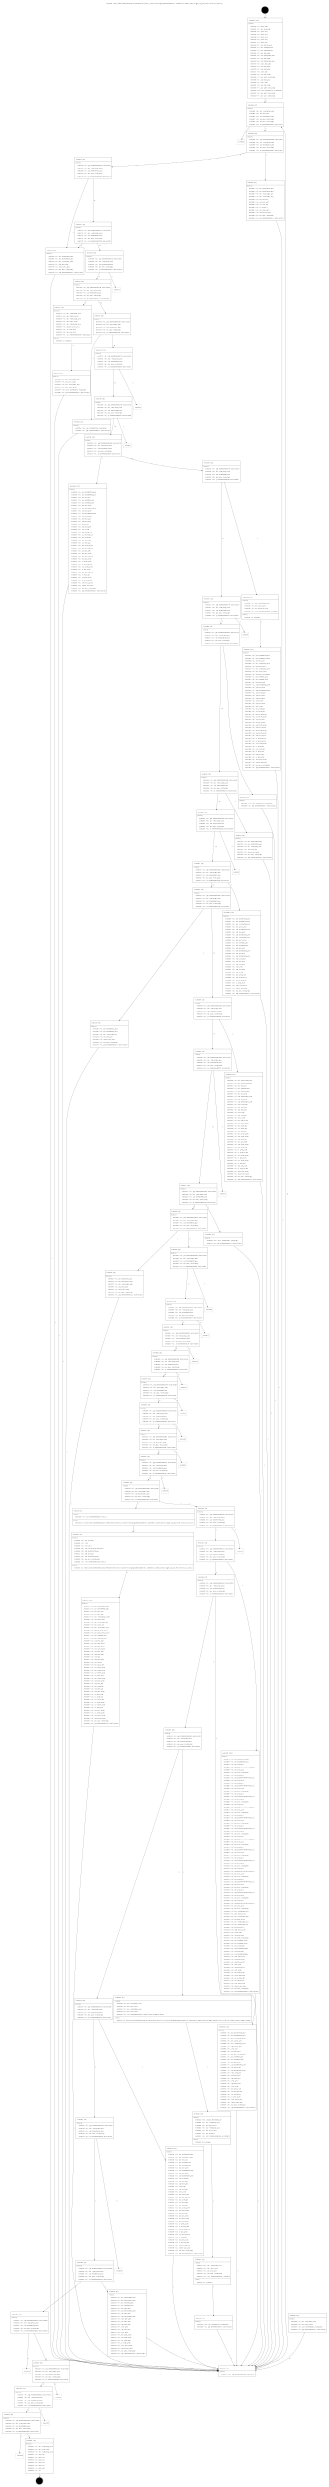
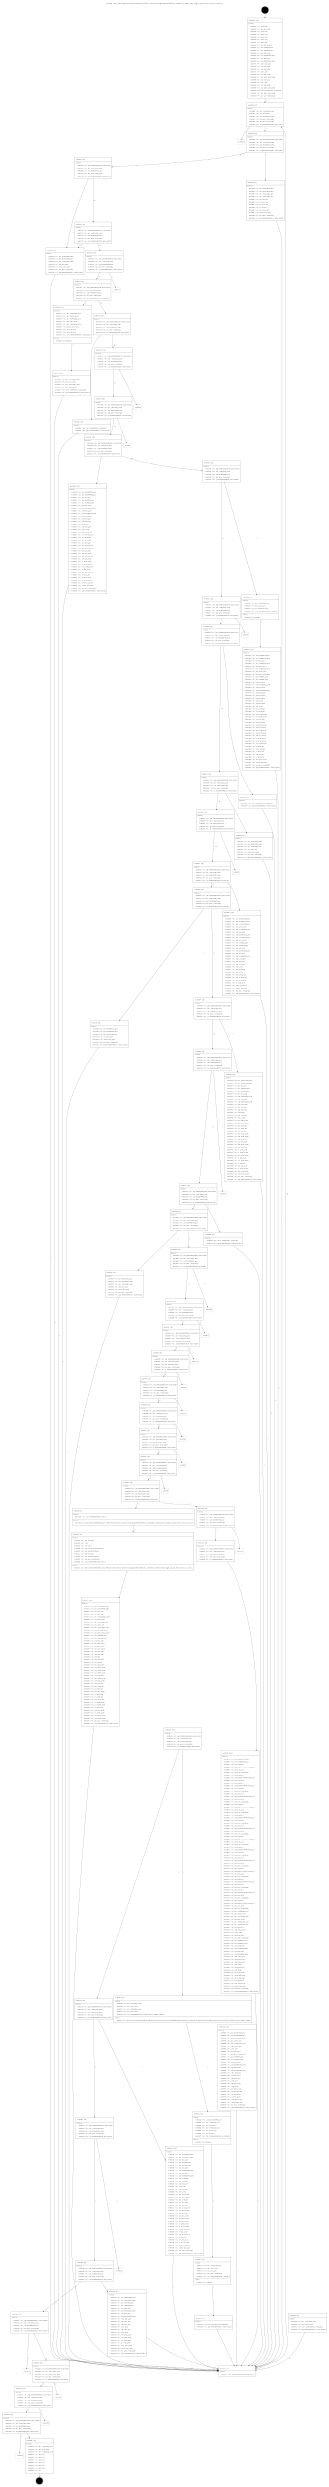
(215, 1585) -> none
